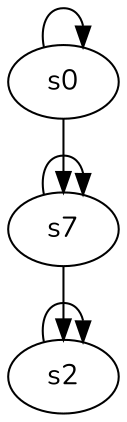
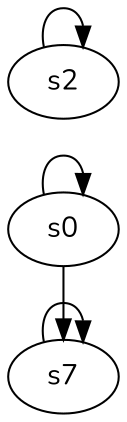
(63, 290) -> none
